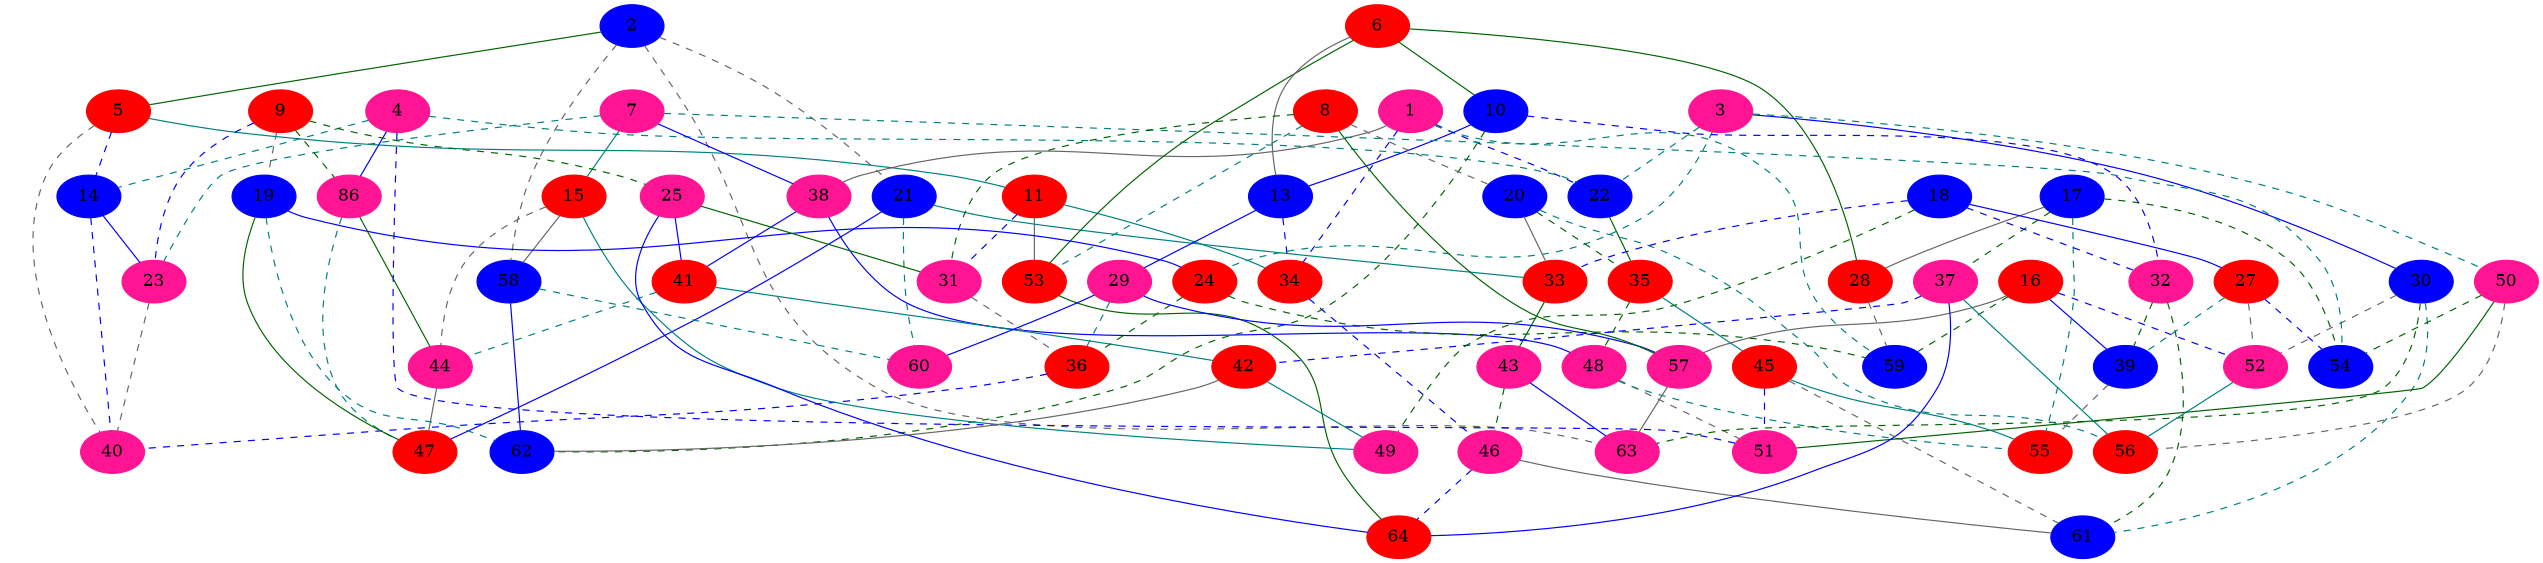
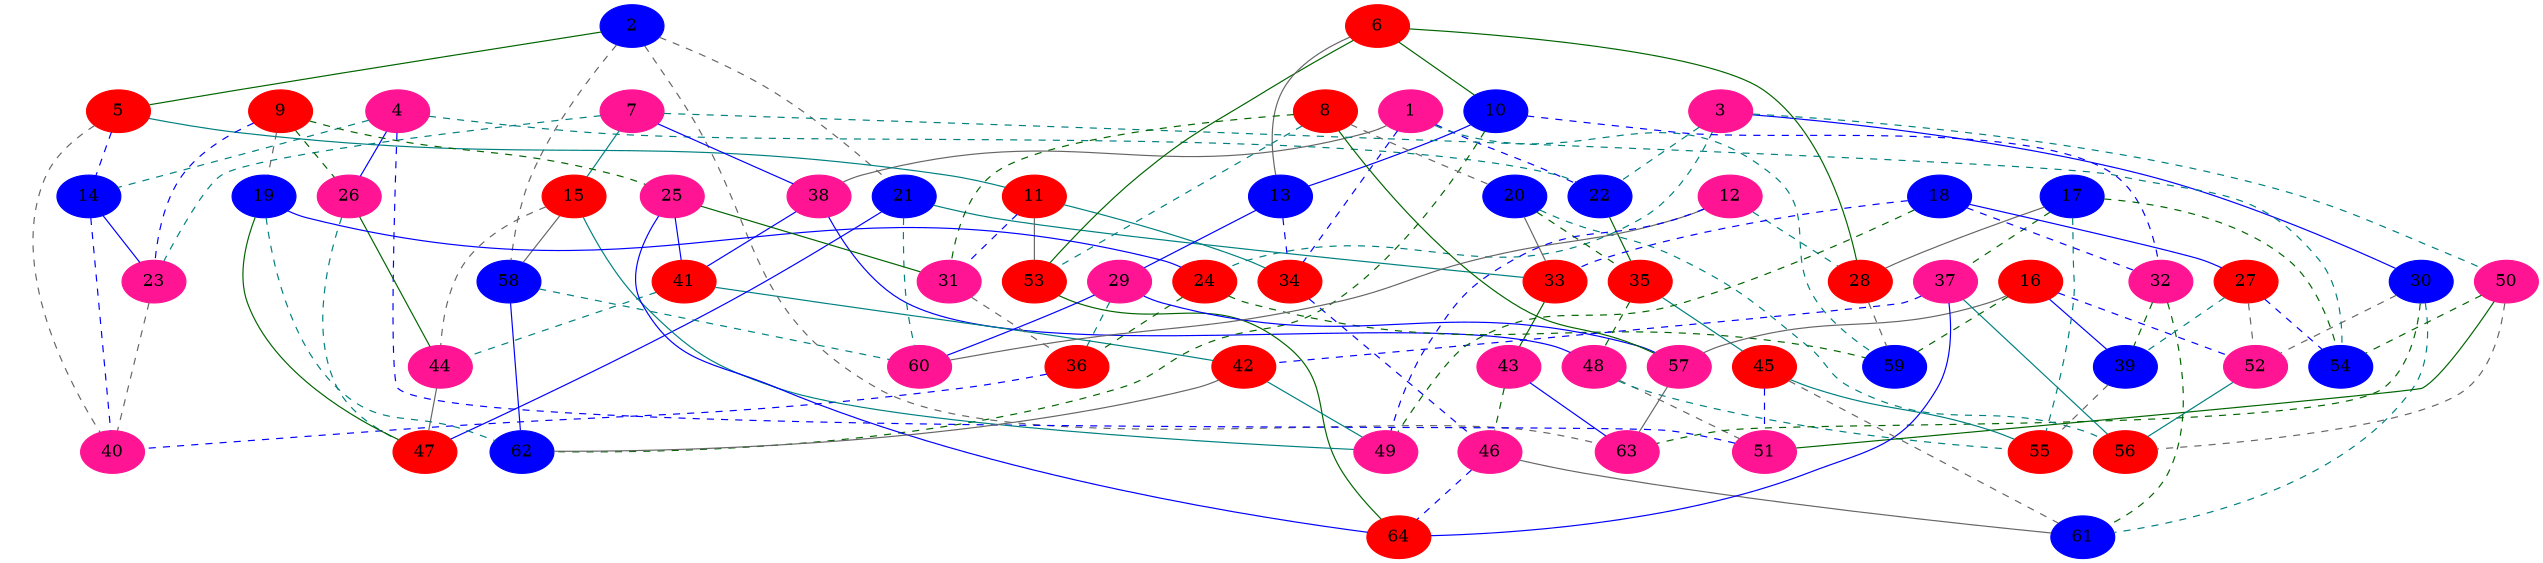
(349, 196) -> (349, 196)
none -> (1730, 196)
